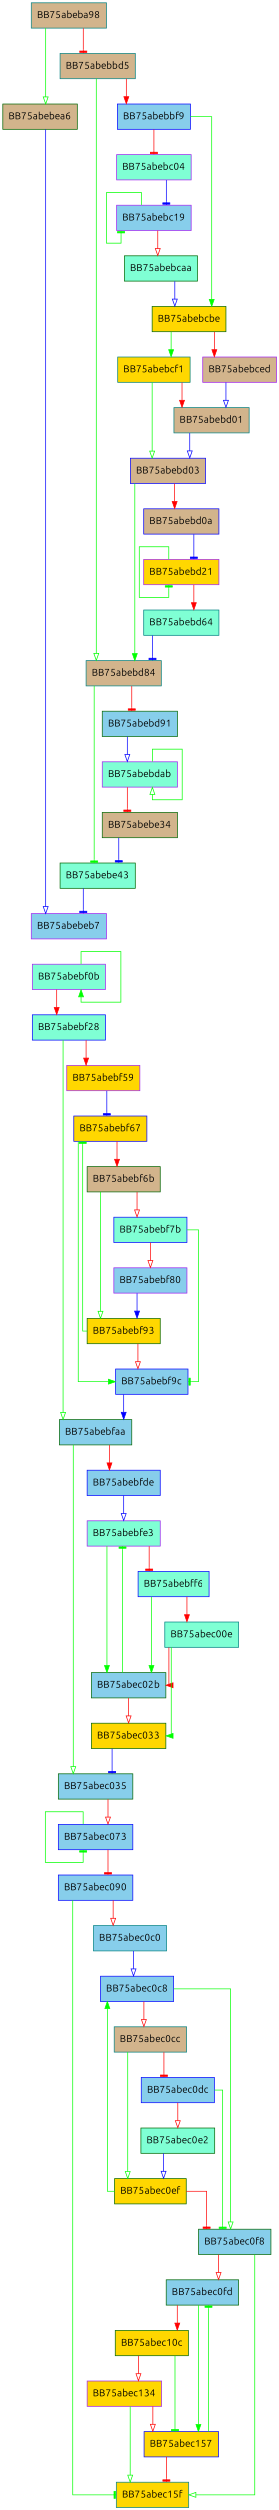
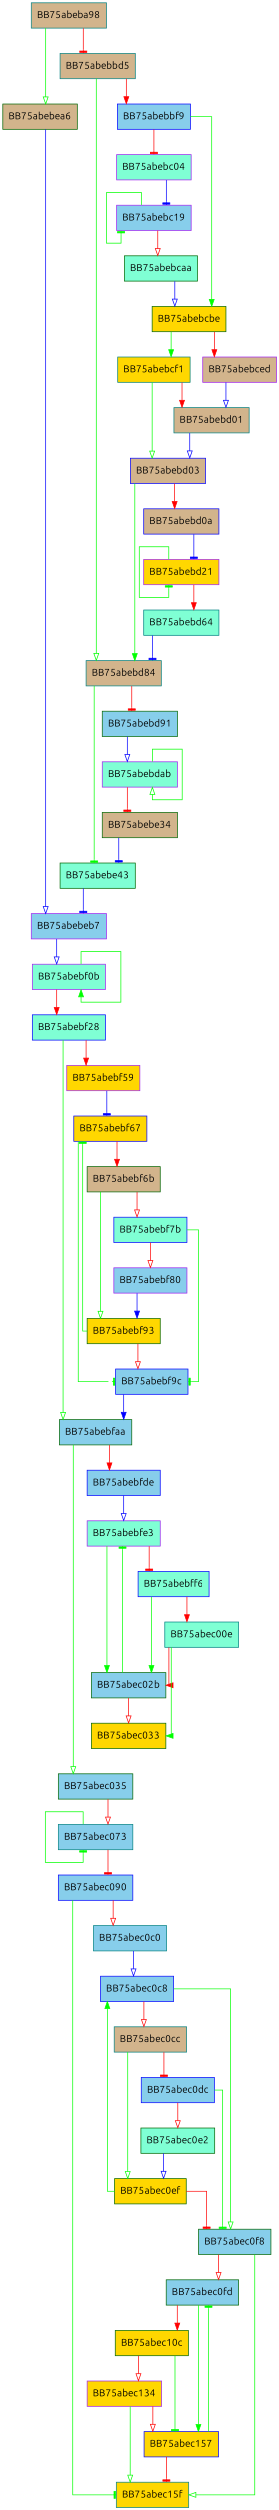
none -> (57, 948)
(78, 1277) -> (78, 1277)
(112, 1759) -> none
(96, 1837) -> (96, 1837)
